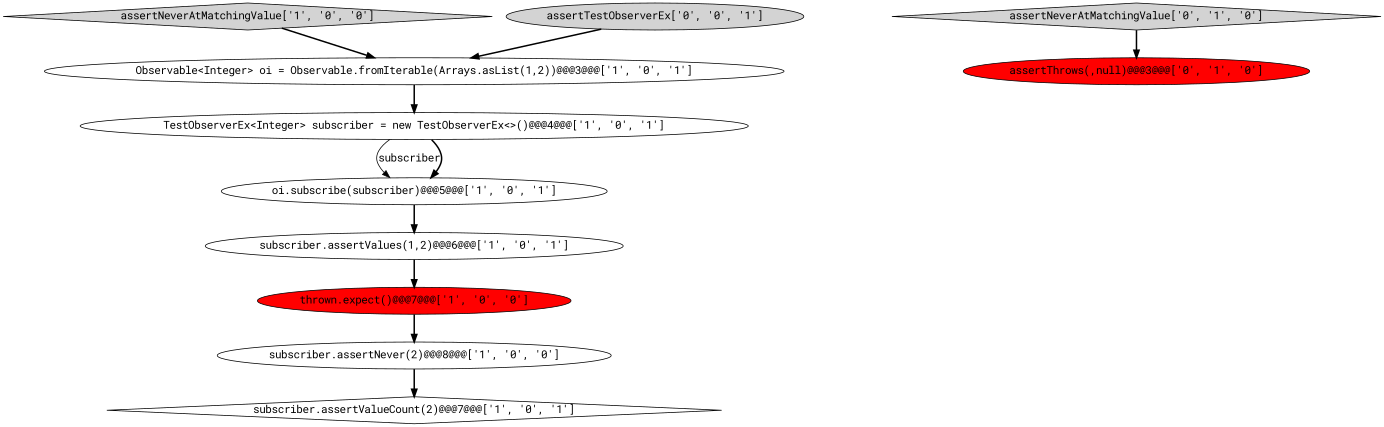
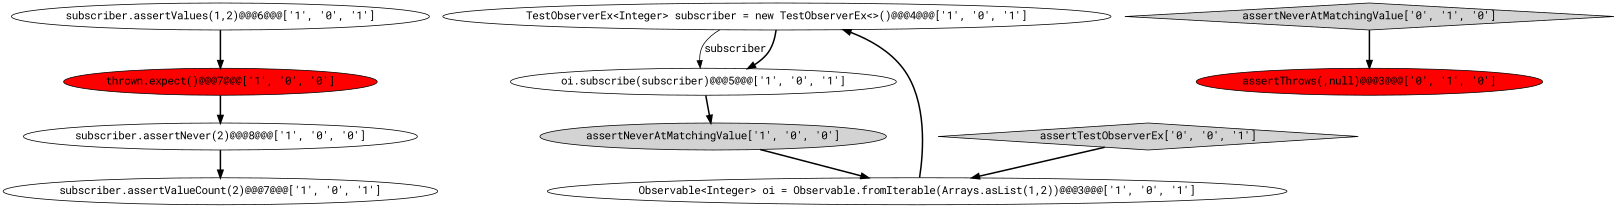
(248, 16) -> (713, 136)
(655, 16) -> (1148, 136)
(414, 215) -> (708, 105)
(414, 410) -> (220, 191)
